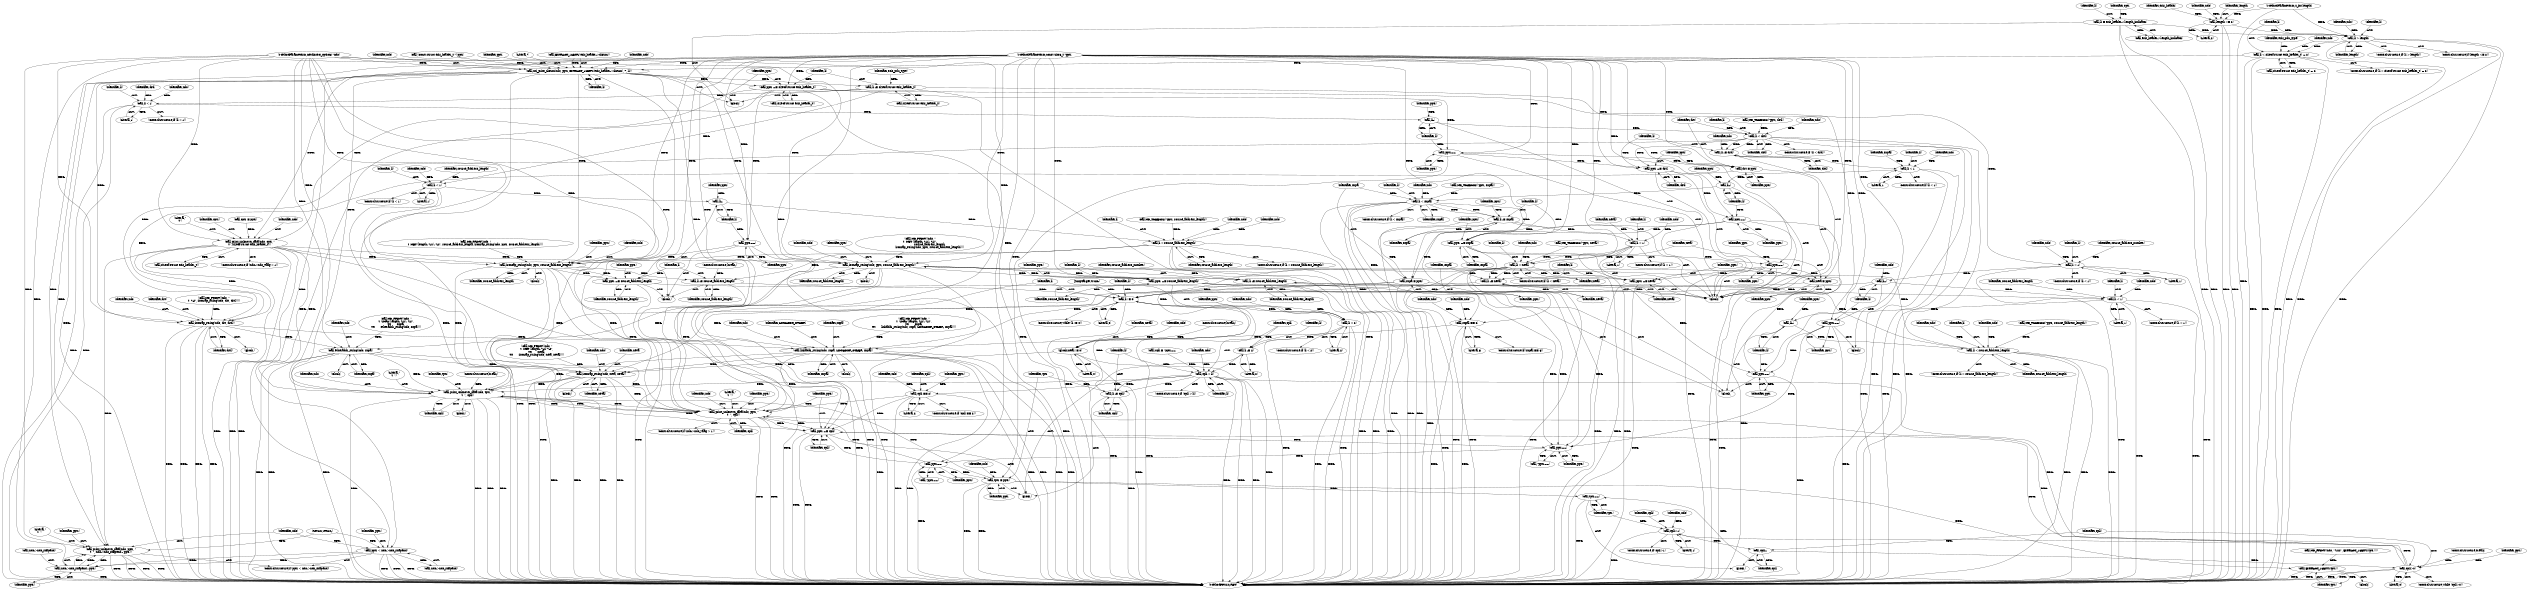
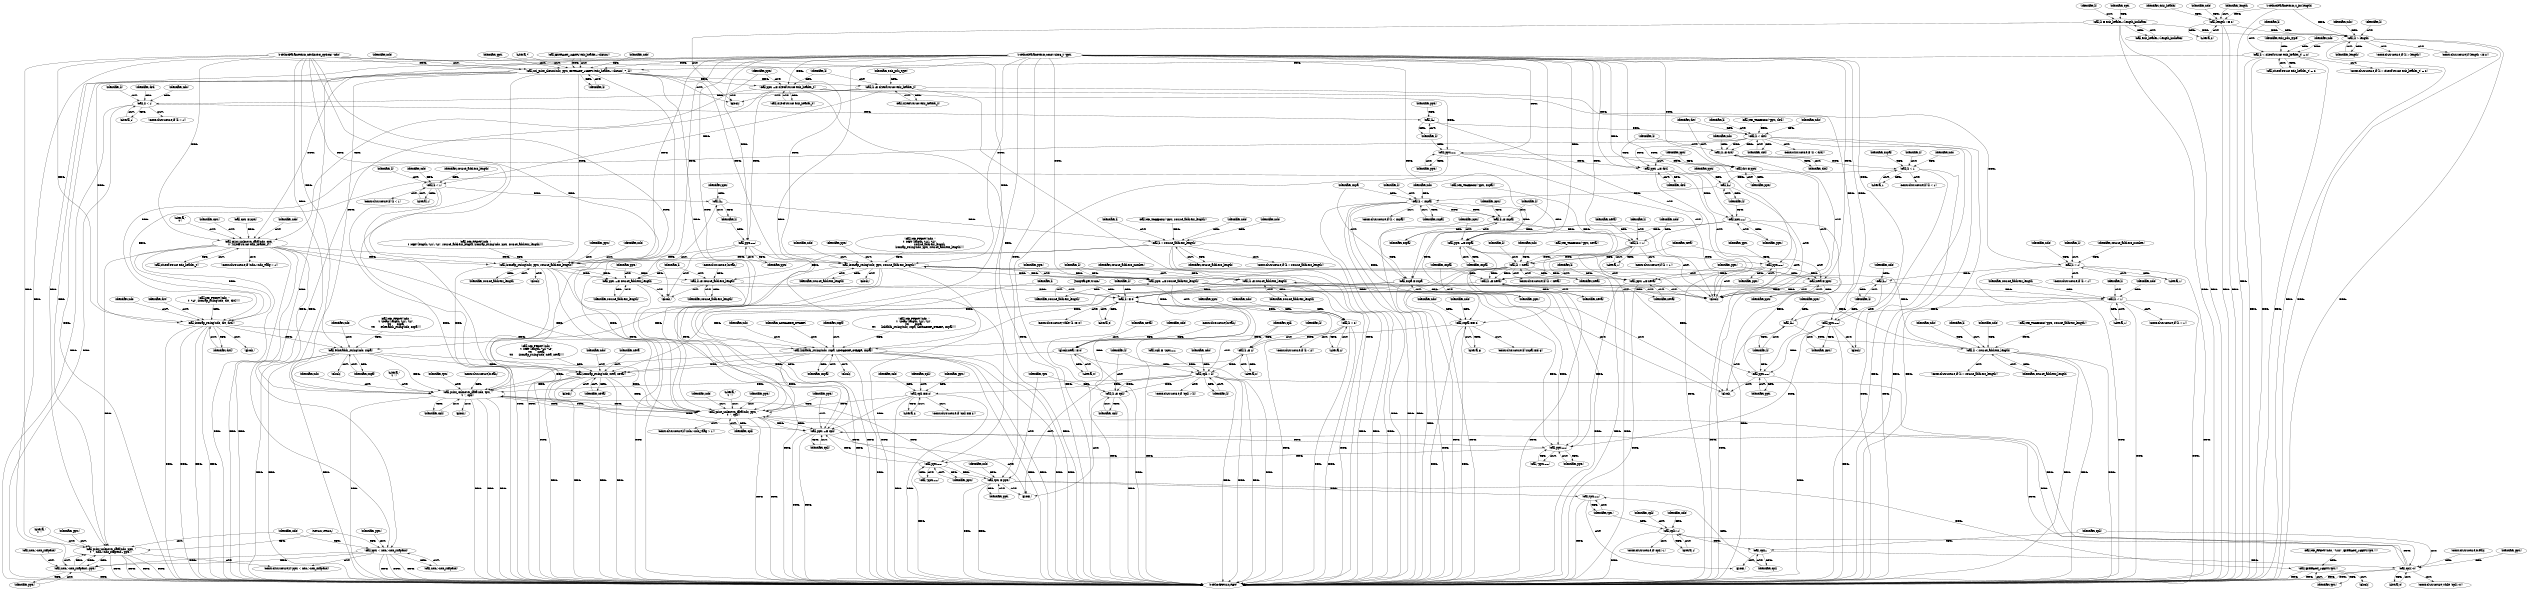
(437, 55) -> none
(1448, 194) -> (1610, 236)
(1411, 282) -> (1411, 282)
